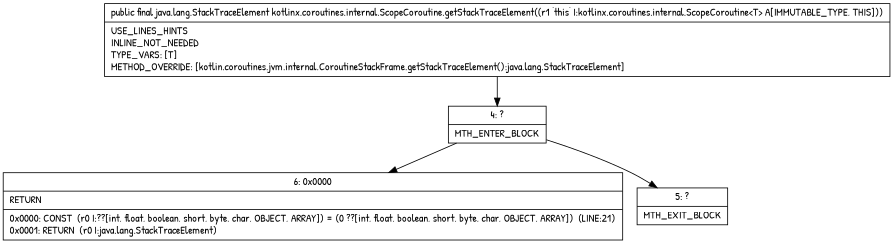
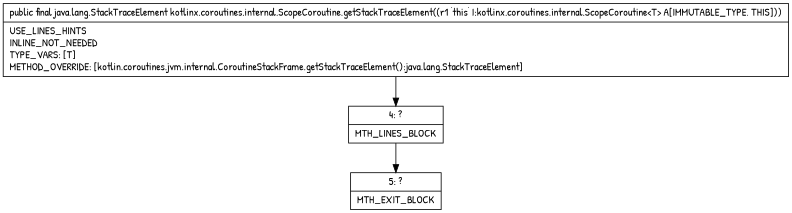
(497, 133) -> (396, 133)
(313, 206) -> none
